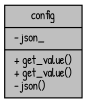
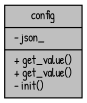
(30, 86) -> (29, 86)
